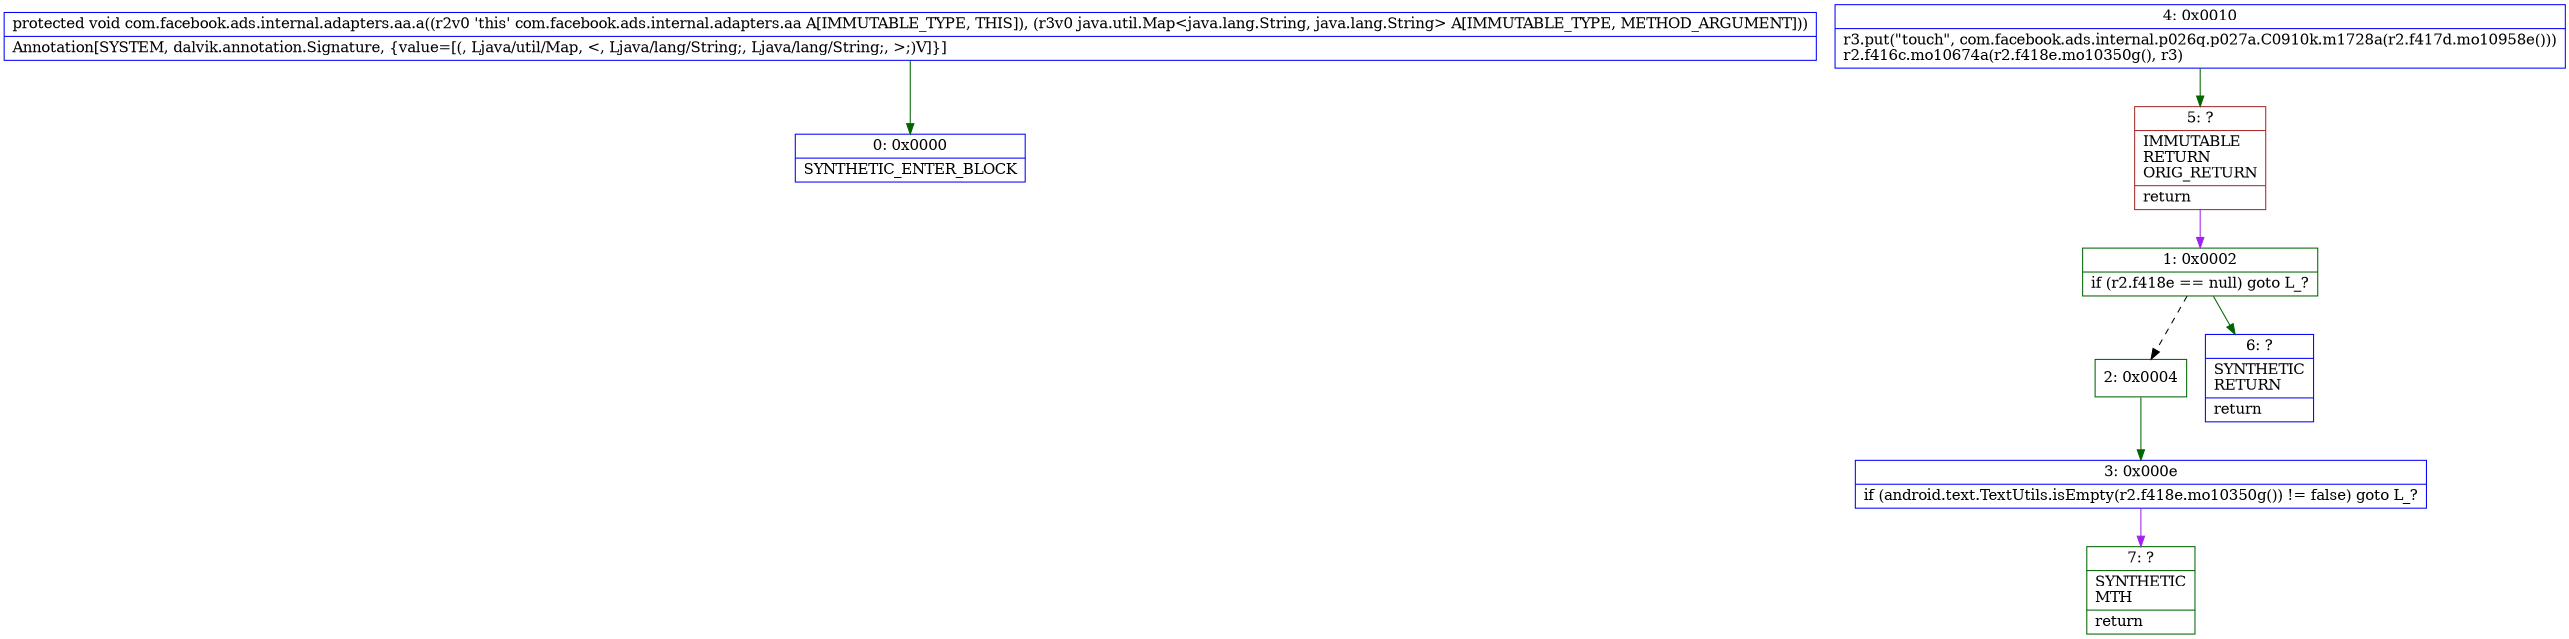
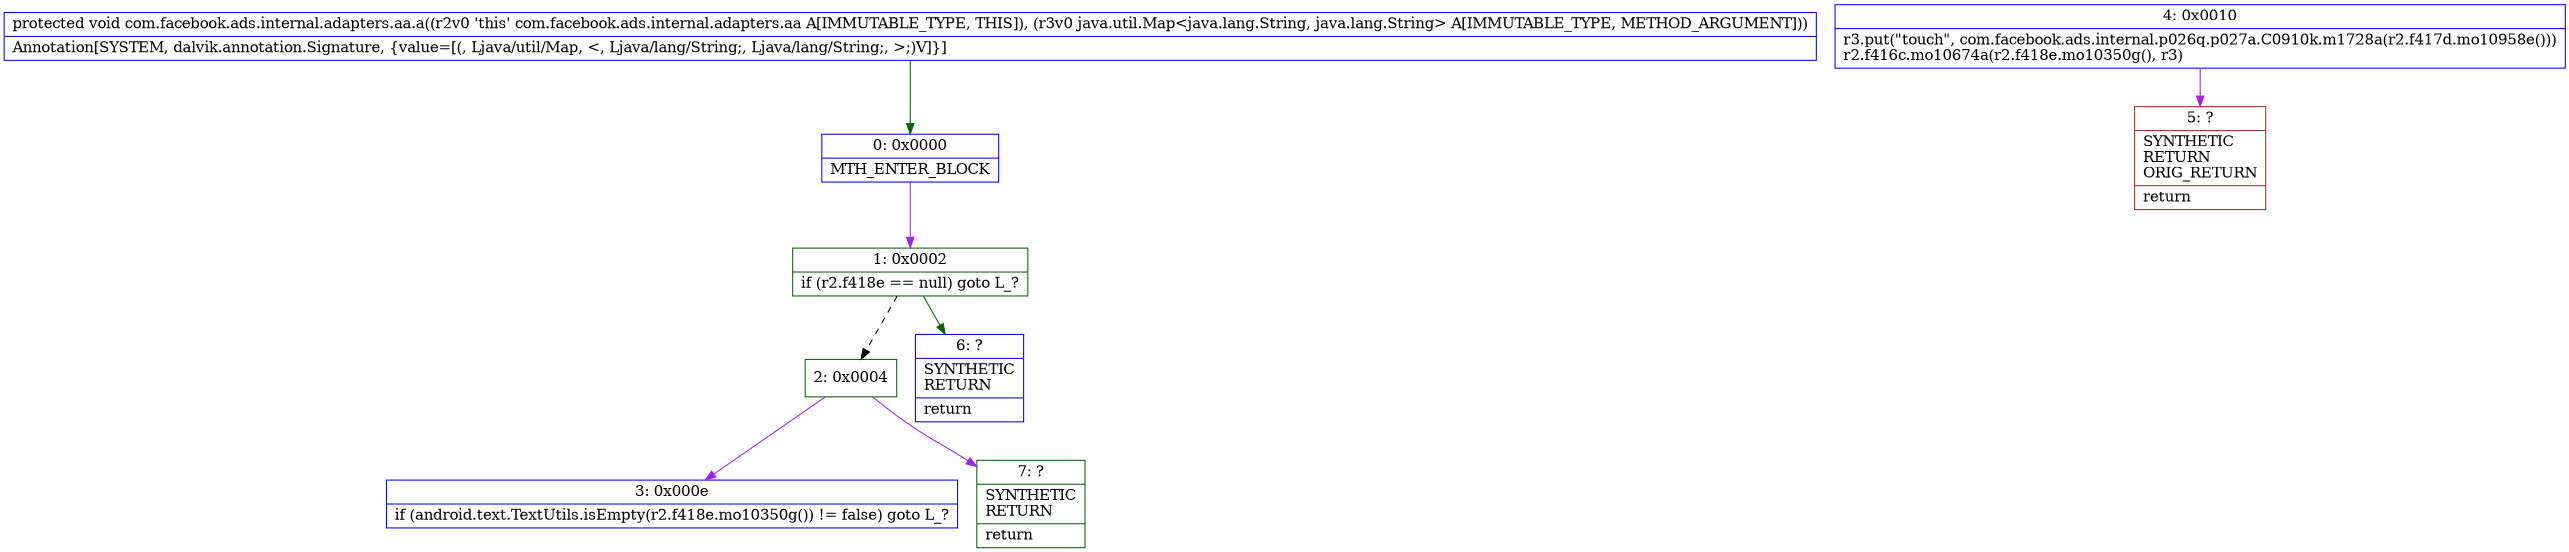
(2200, 82) -> (2200, 82)
(2192, 142) -> (2189, 142)
(910, 170) -> (910, 170)
(2200, 224) -> (910, 210)
(2141, 423) -> (770, 435)
(2141, 522) -> (919, 431)
(2114, 598) -> (1019, 511)
